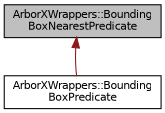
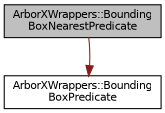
(76, 62) -> (90, 51)
